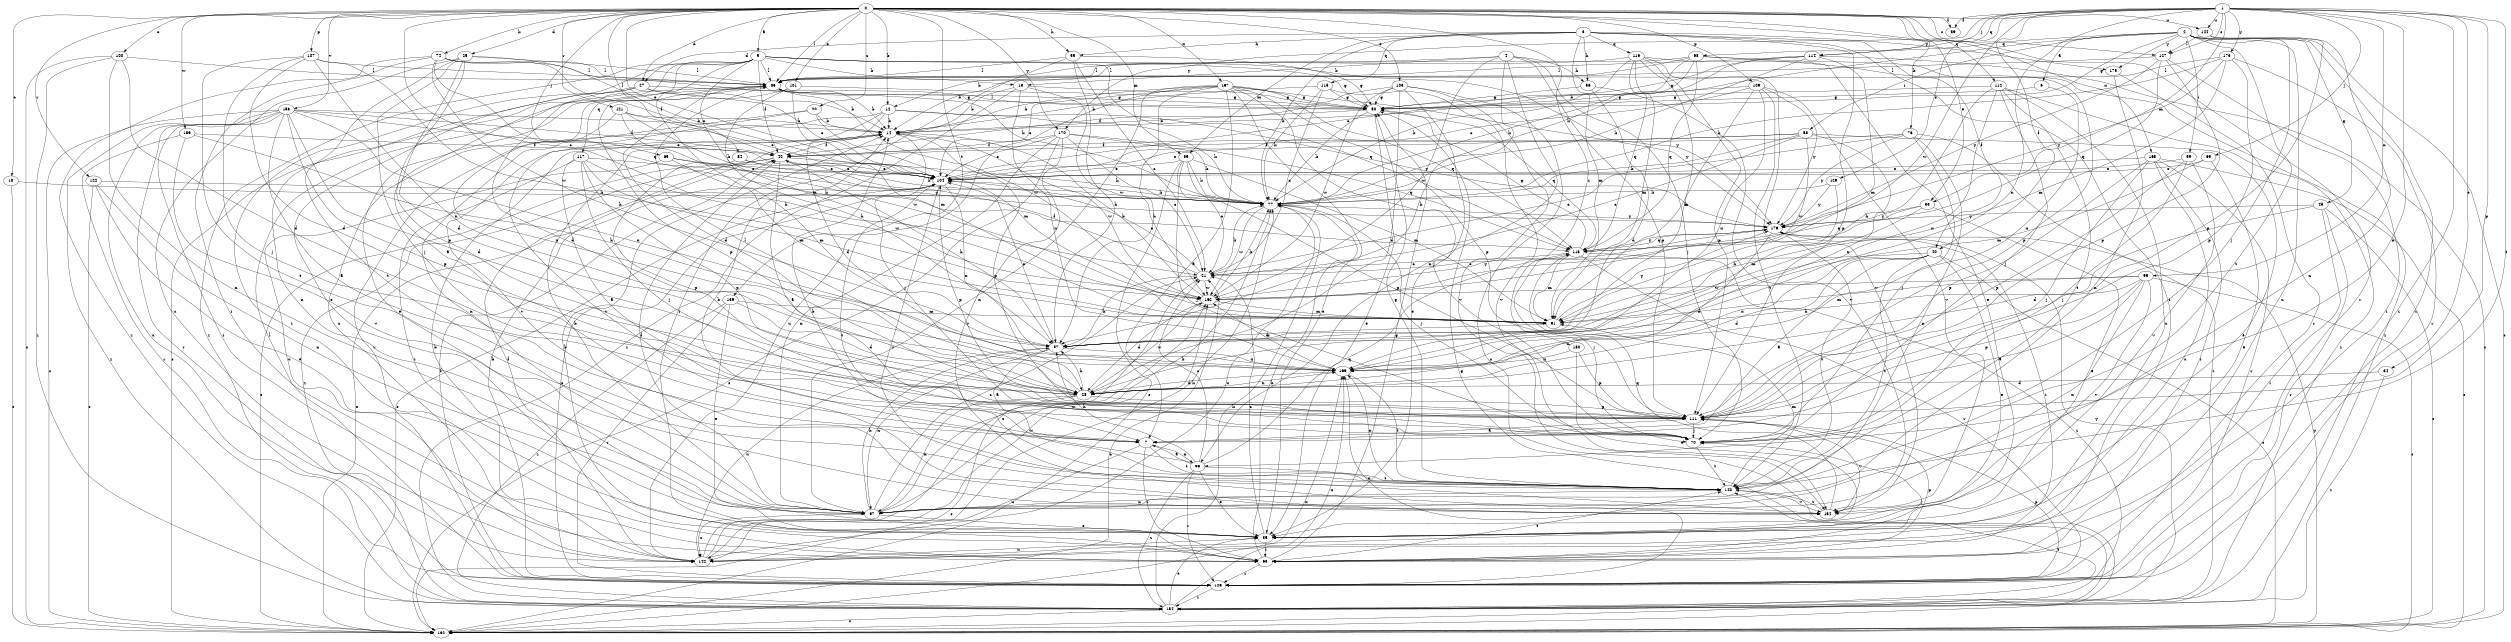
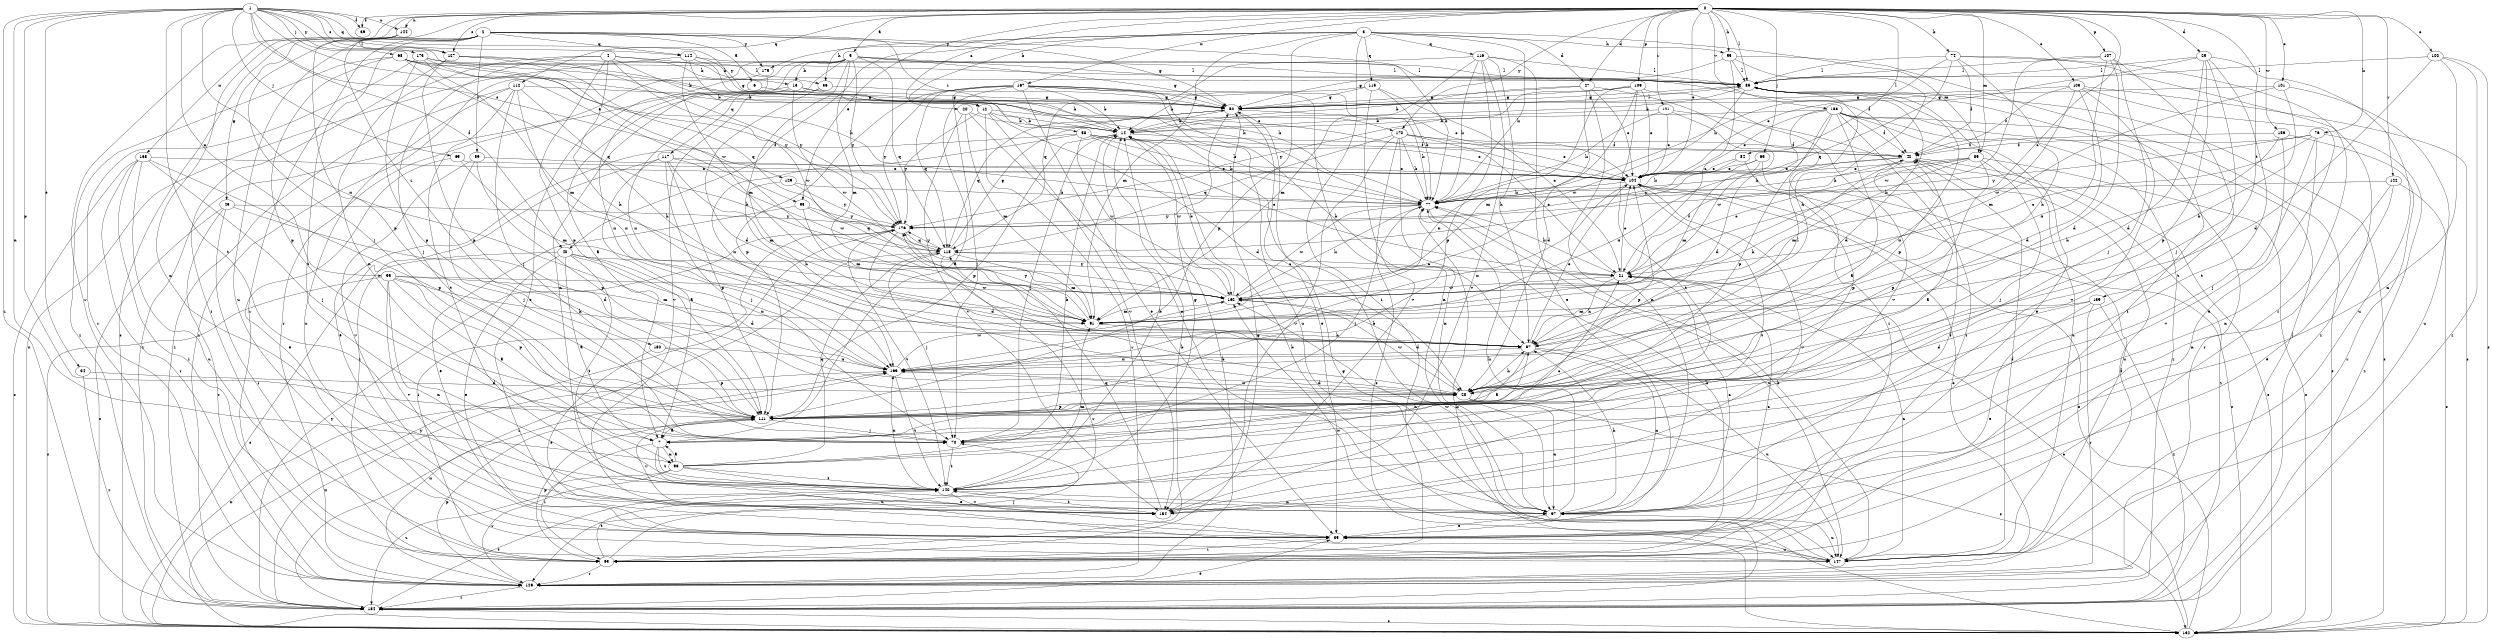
(2161, 109) -> (600, 109)
(11, 181) -> none
(702, 562) -> (1837, 562)
